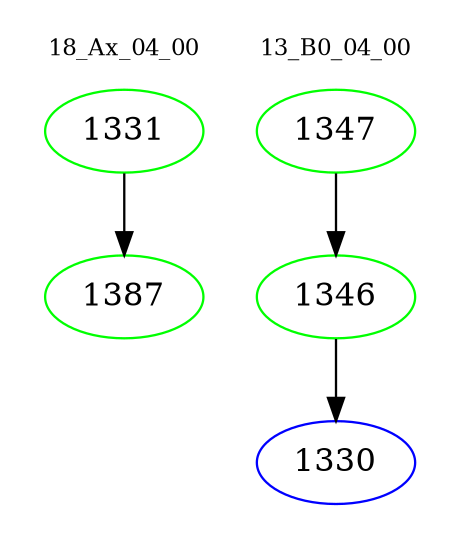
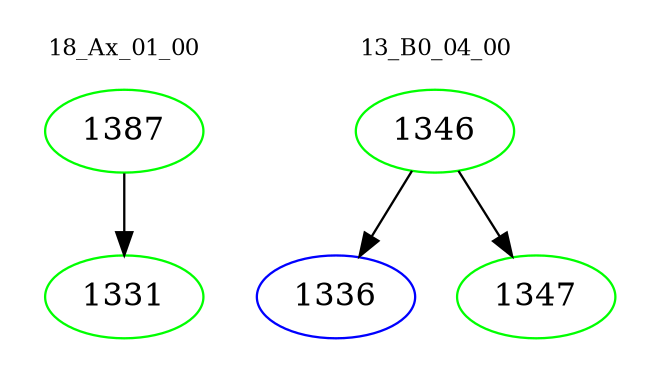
(124, 49) -> (124, 49)
(124, 203) -> (124, 203)
(336, 203) -> (479, 204)
(336, 463) -> (336, 297)
